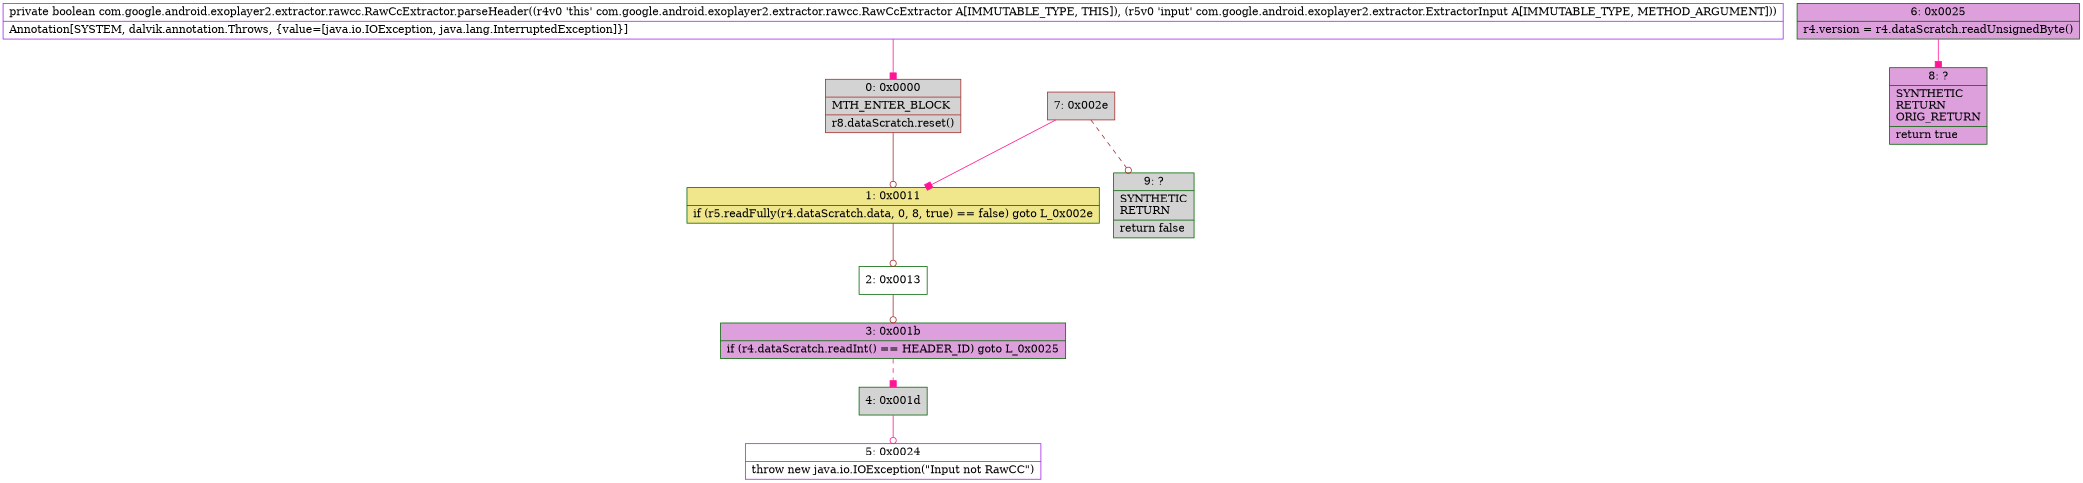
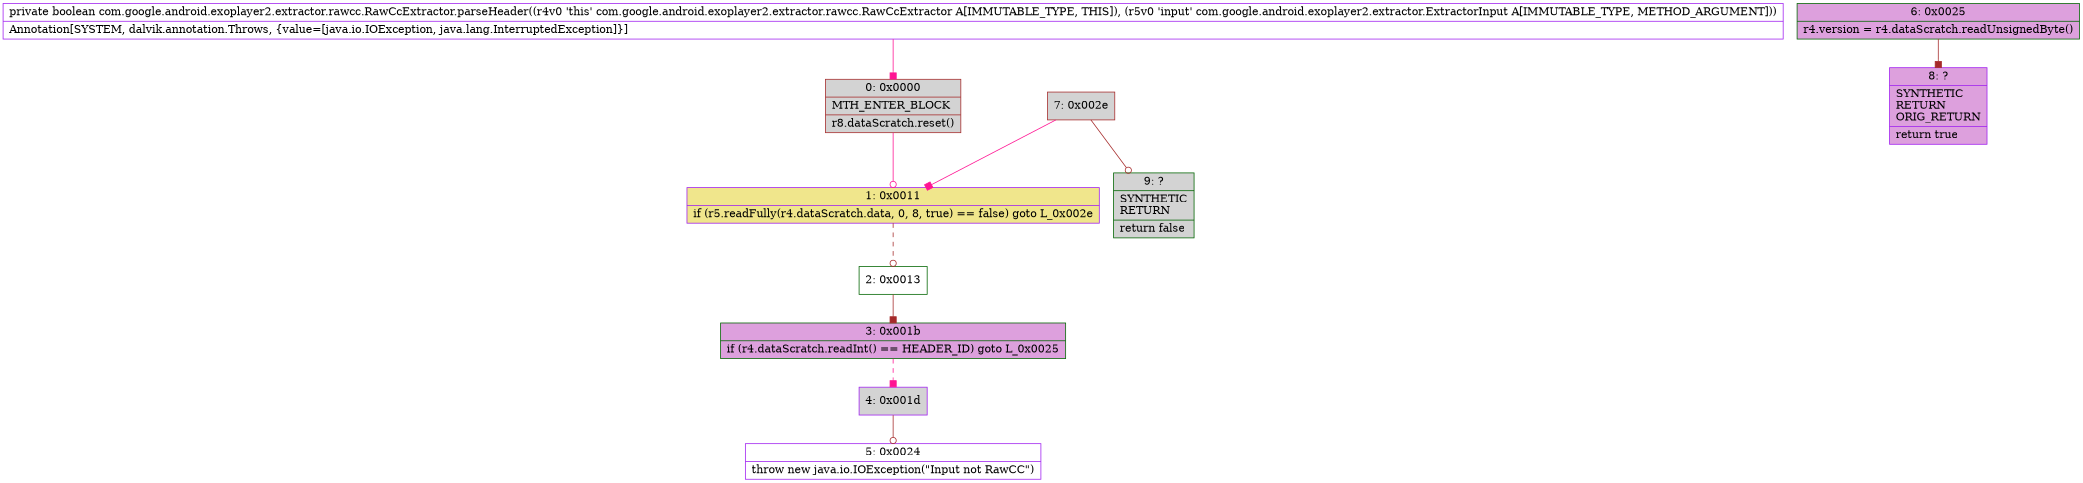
(1938, 49) -> (1938, 49)
(1938, 106) -> (1938, 106)
(1109, 144) -> (1109, 144)
(893, 157) -> (893, 157)
(893, 205) -> (893, 205)
(893, 242) -> (893, 242)
(893, 306) -> (893, 305)
(893, 401) -> (893, 401)
(893, 426) -> (893, 426)
